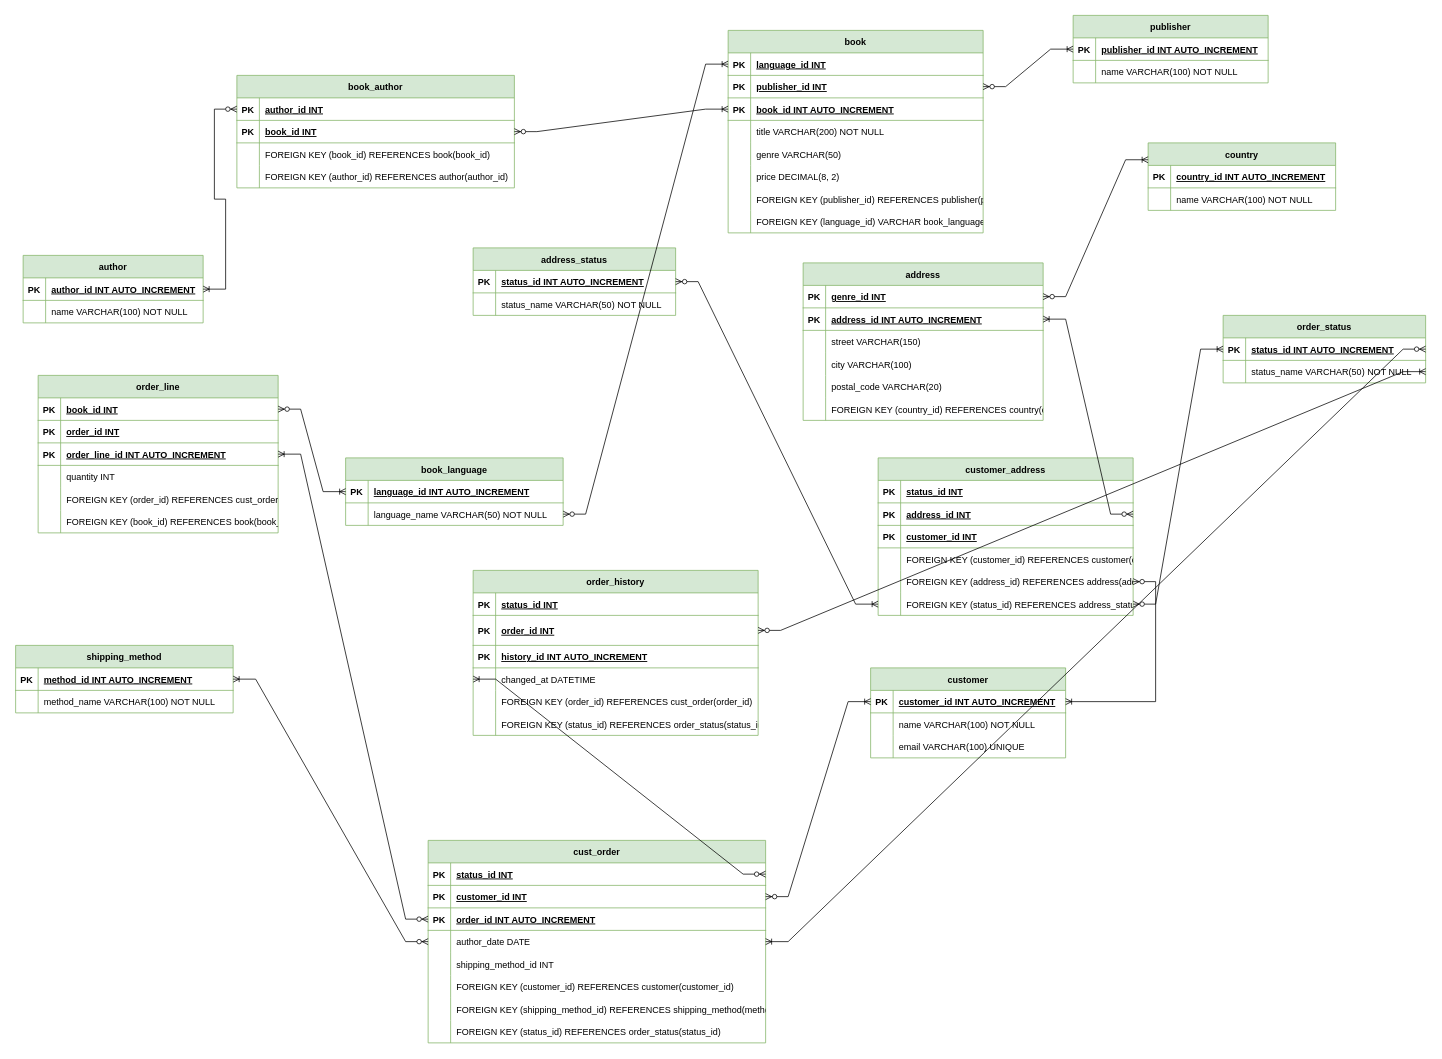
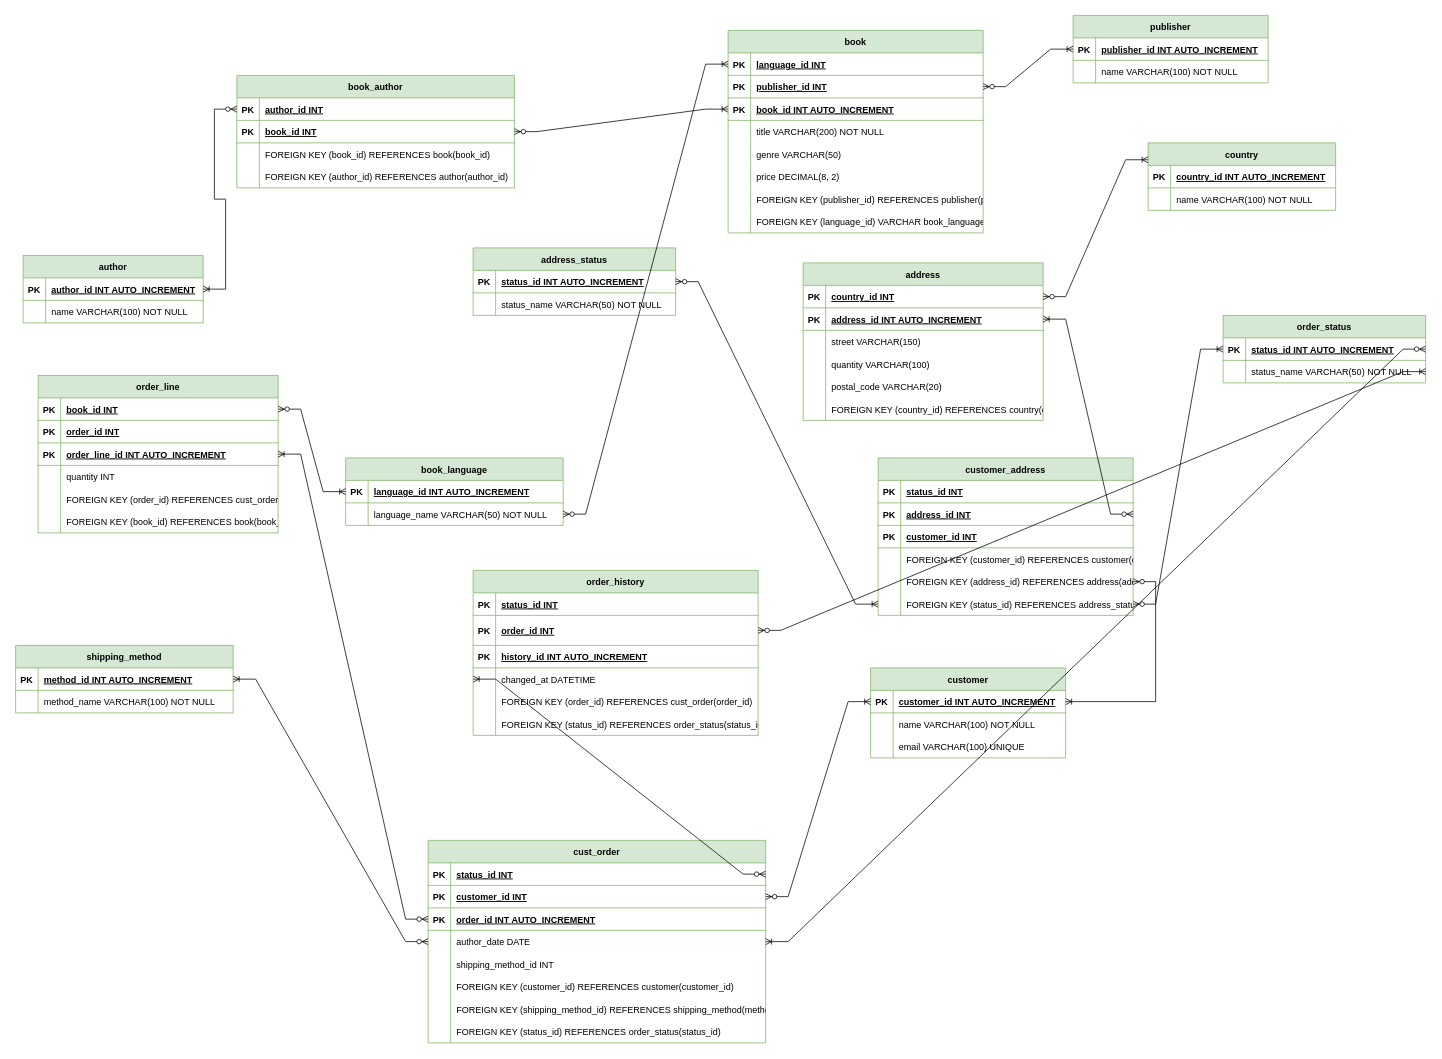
(859, 297) -> (864, 297)
(872, 365) -> (882, 365)
